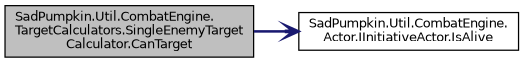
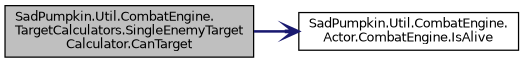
(409, 31) -> (409, 31)
